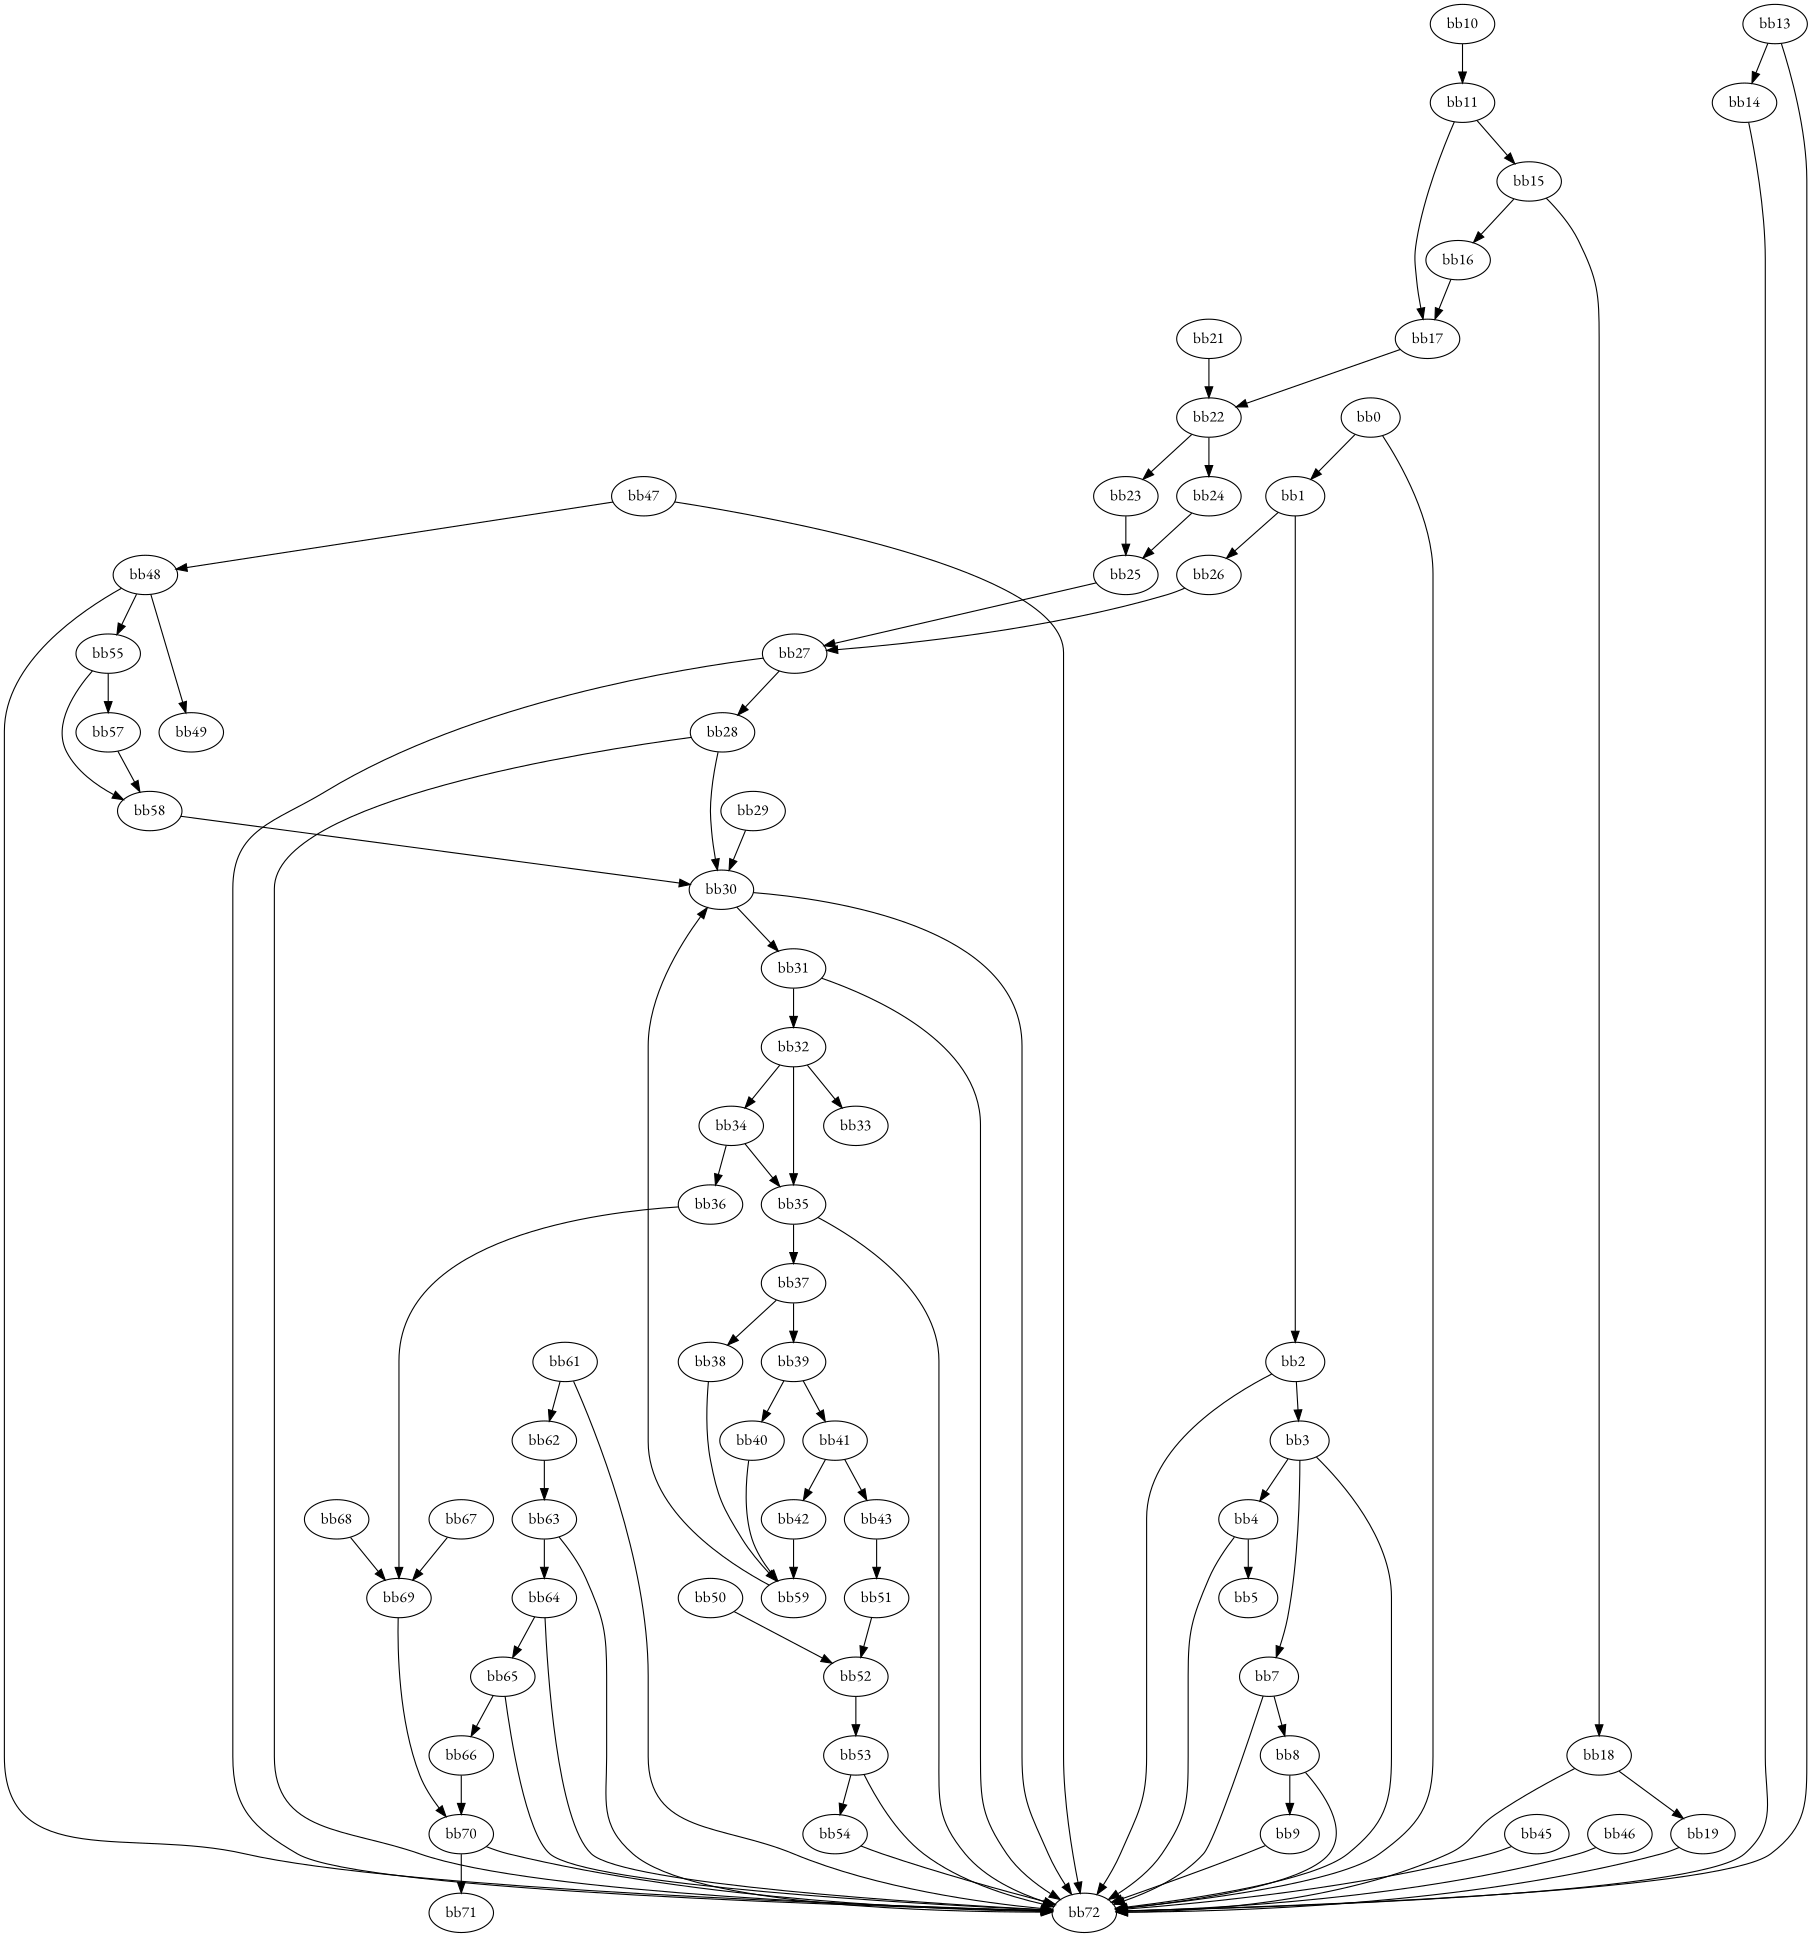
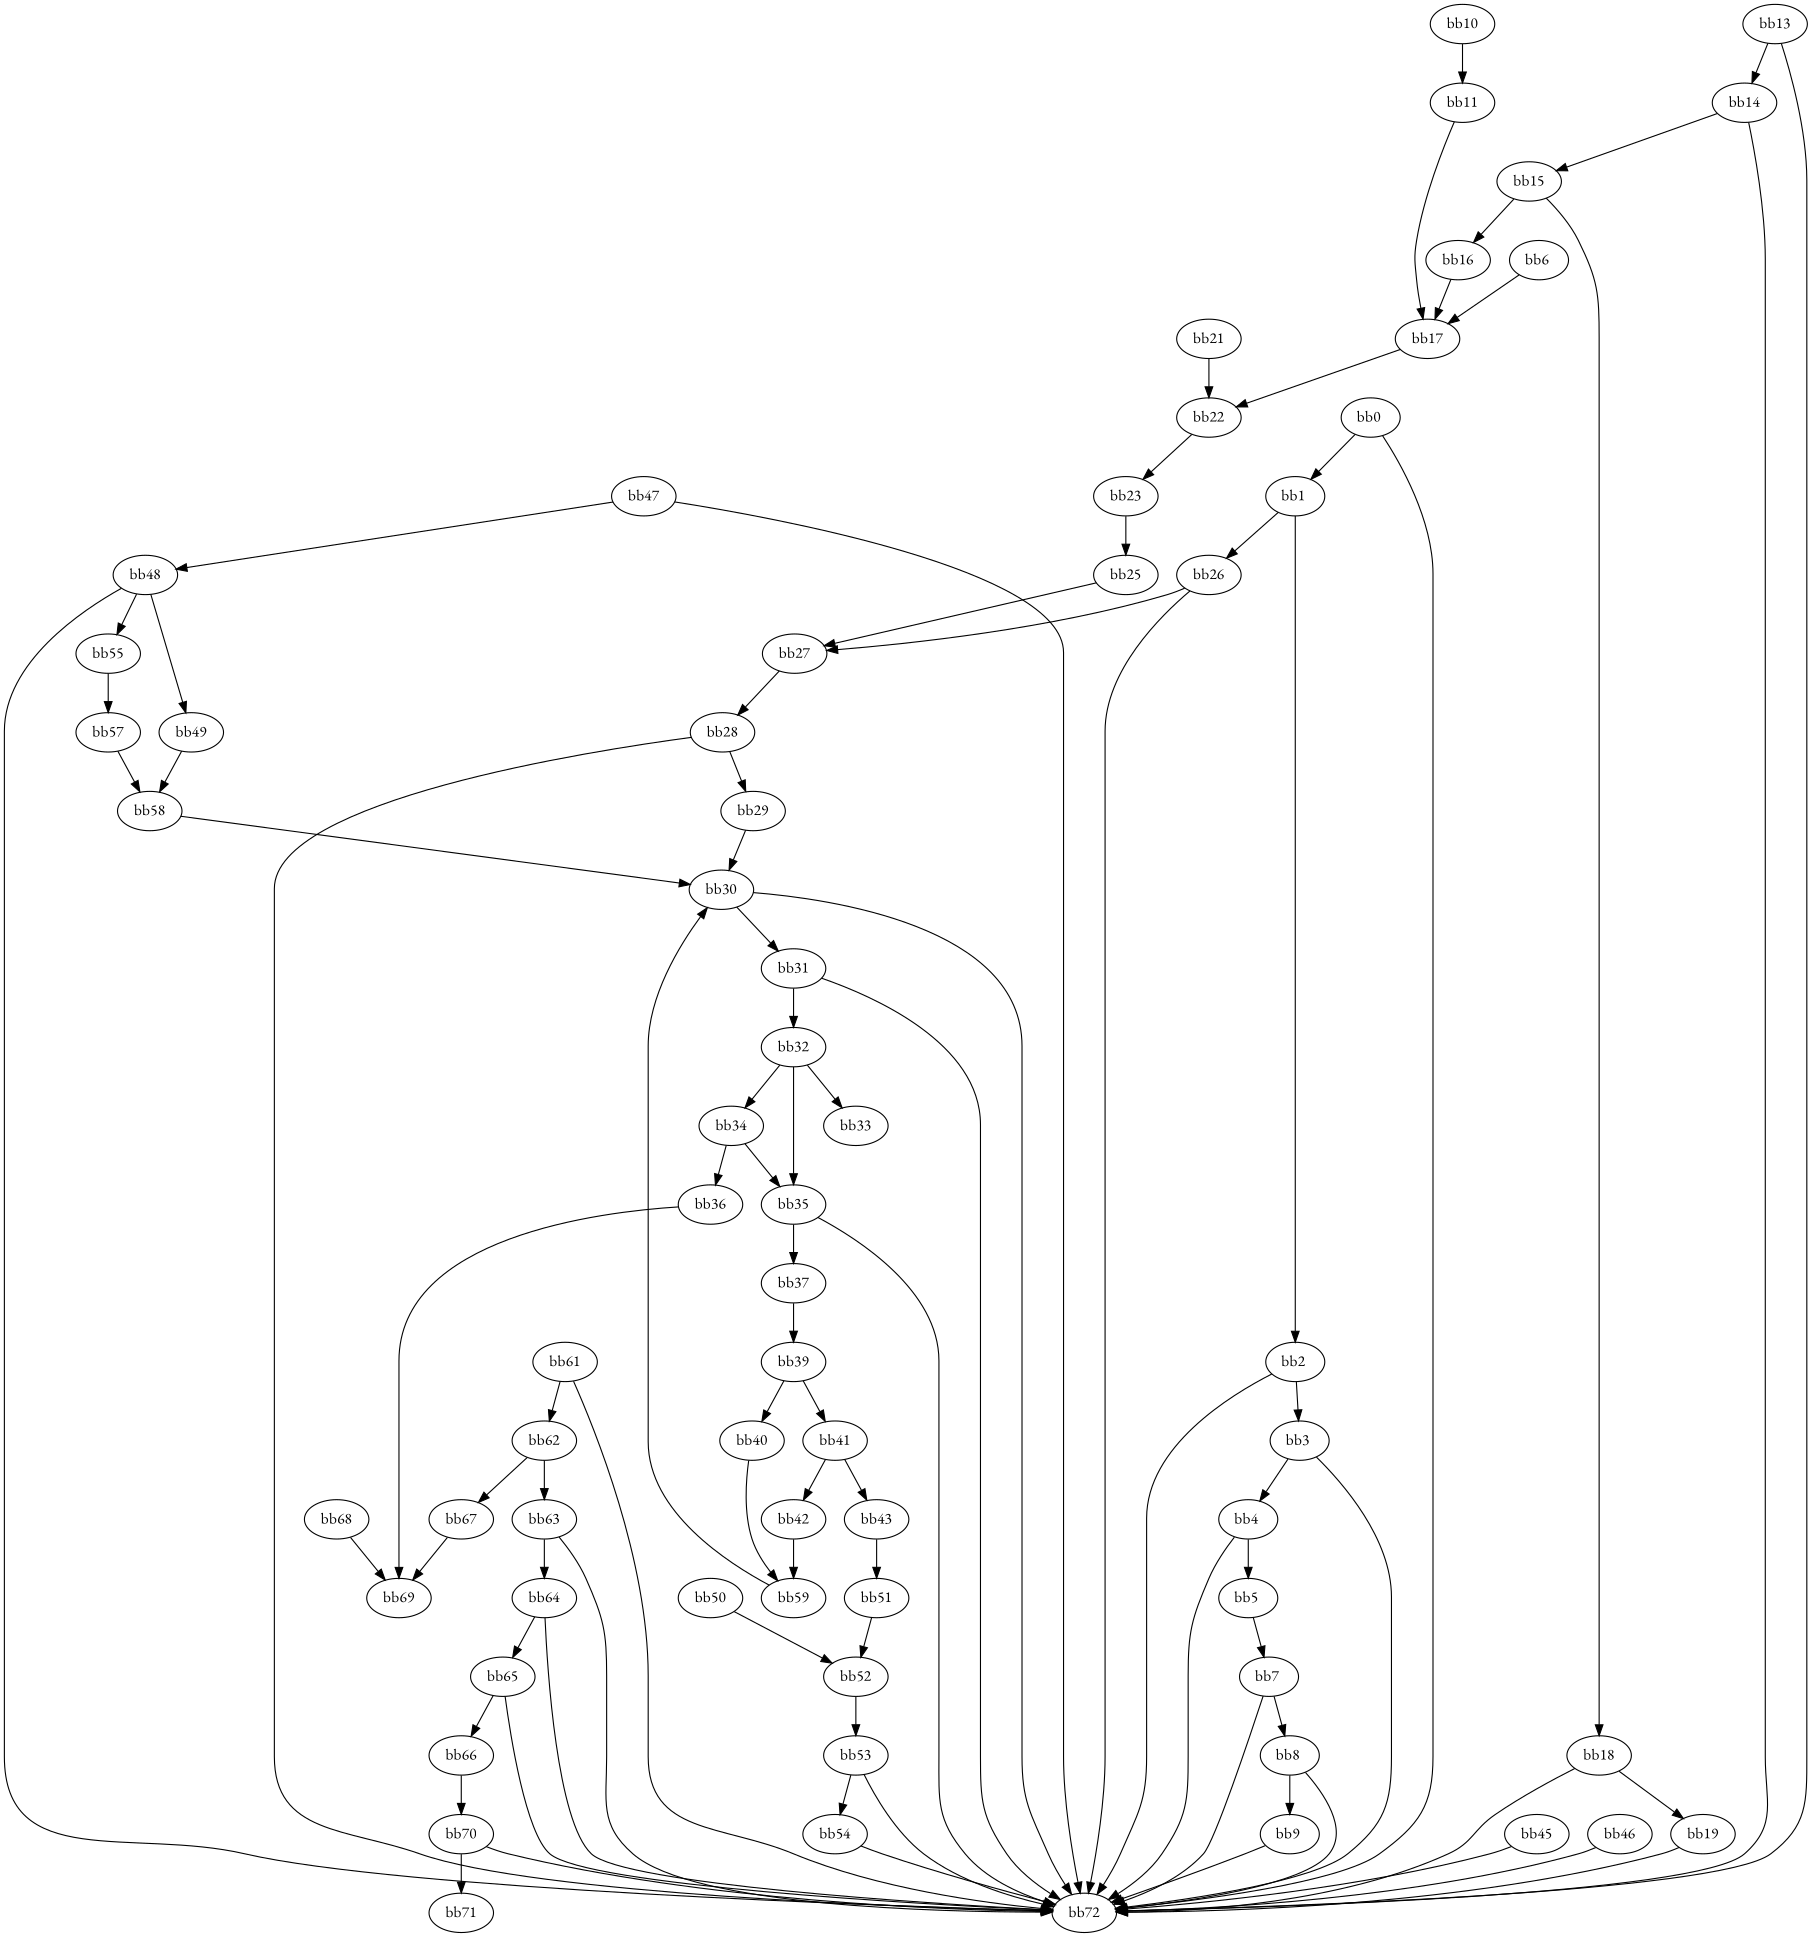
(1492, 138) -> (1642, 140)
none -> (1539, 260)
(1209, 496) -> none
(63, 740) -> (173, 767)
(711, 805) -> (736, 766)
(710, 1362) -> none
(233, 1456) -> (1105, 1223)
none -> (507, 1476)
(1296, 1554) -> (1257, 1632)
(405, 1716) -> none
